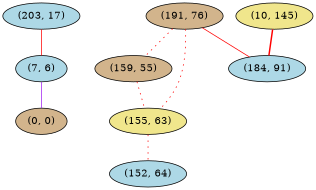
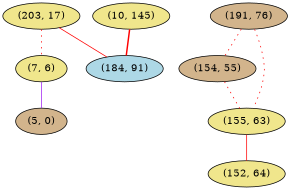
(41, 16) -> (41, 16)
(41, 42) -> (41, 42)
(226, 42) -> (83, 42)
(41, 69) -> (41, 69)
(133, 69) -> (217, 69)
(41, 121) -> (41, 121)
(148, 148) -> (247, 148)
(148, 174) -> (247, 174)
